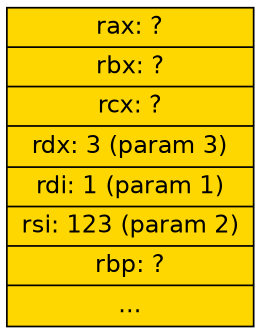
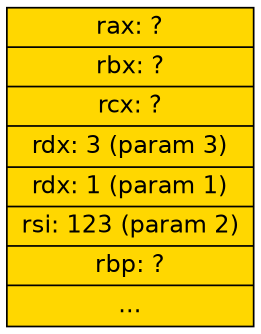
(130, 186) -> (130, 186)
